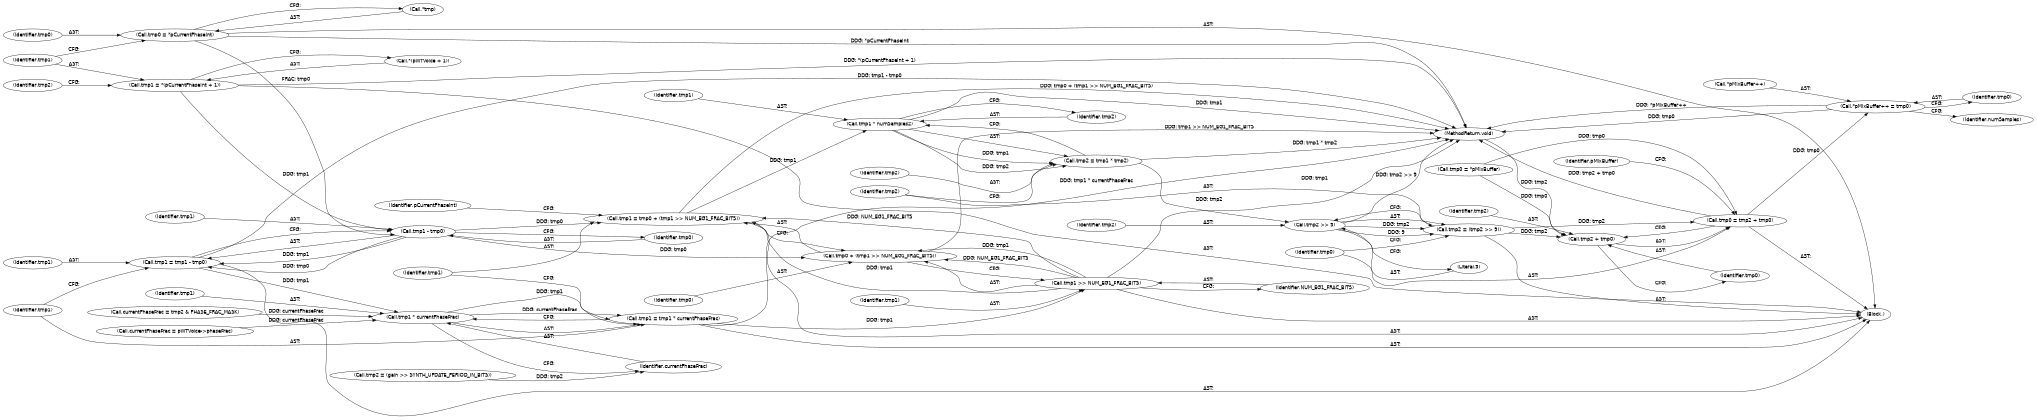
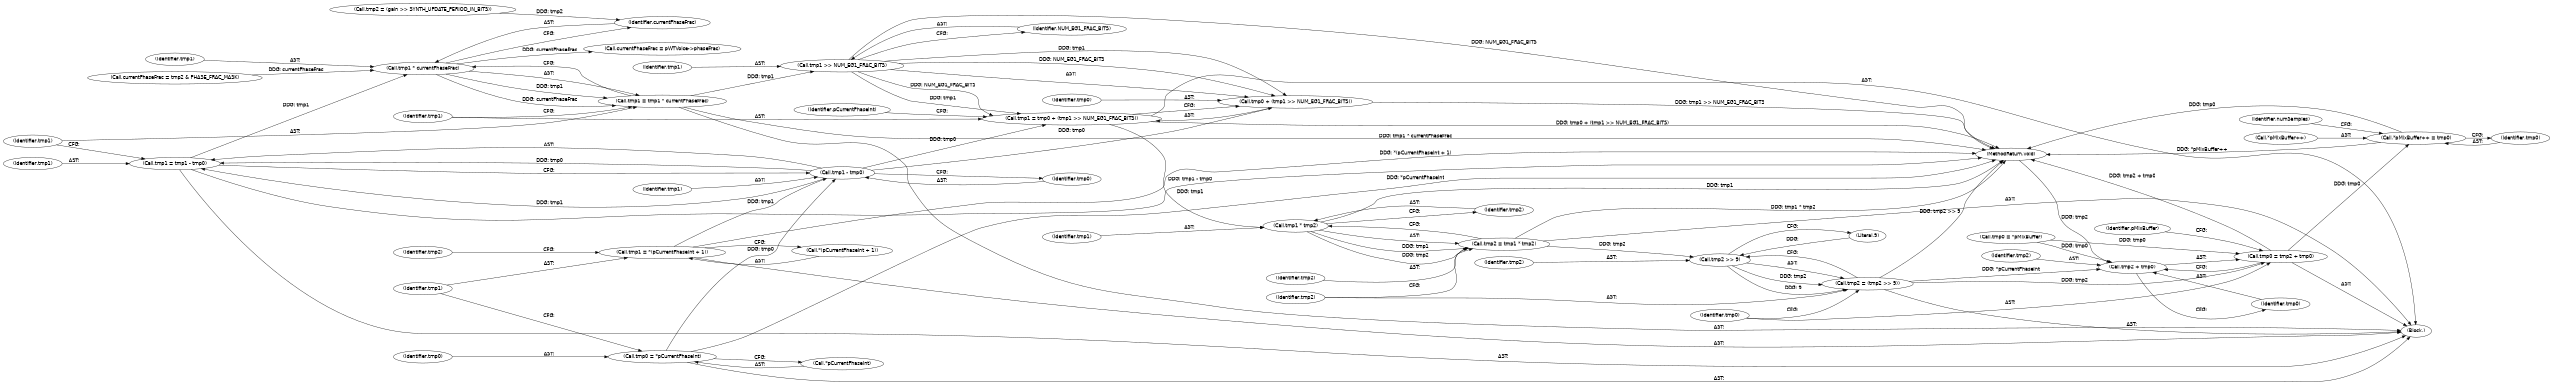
(423, 10) -> (842, 364)
(423, 61) -> (842, 251)
(296, 79) -> (761, 250)
(1931, 114) -> (2345, 128)
(880, 124) -> (1296, 226)
(1315, 179) -> (1504, 43)
(1403, 189) -> (1948, 228)
(1534, 232) -> (2011, 270)
(974, 273) -> none
(1396, 273) -> (1793, 240)
(1485, 321) -> (1995, 206)
(306, 324) -> (523, 56)
